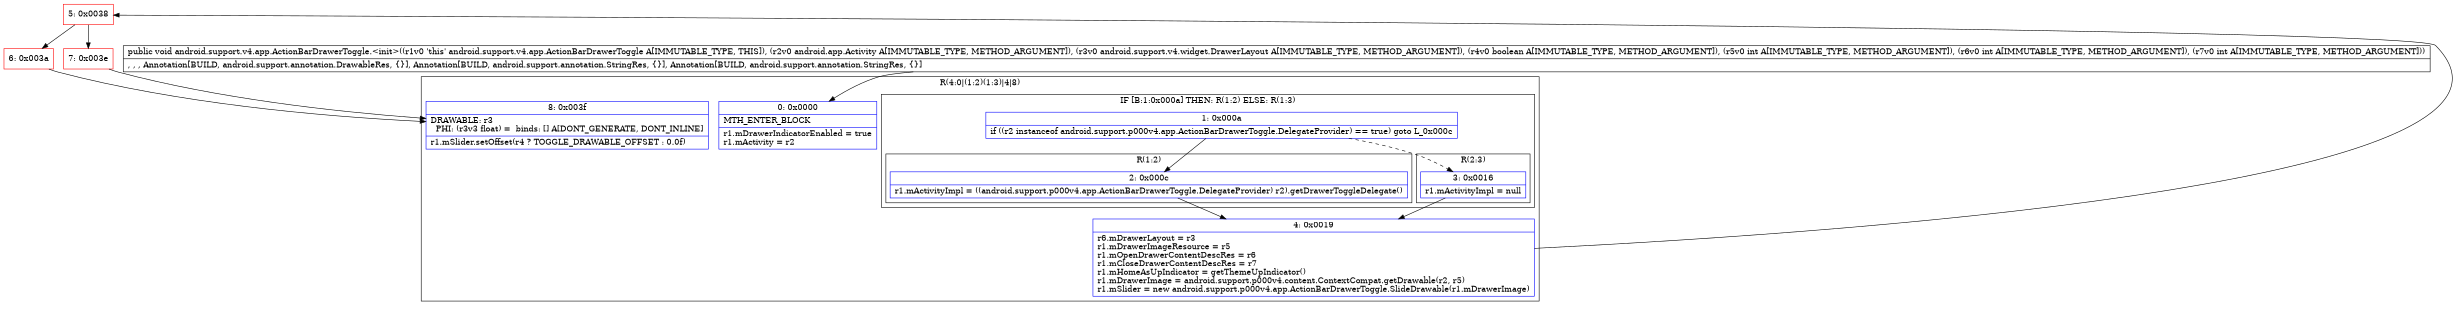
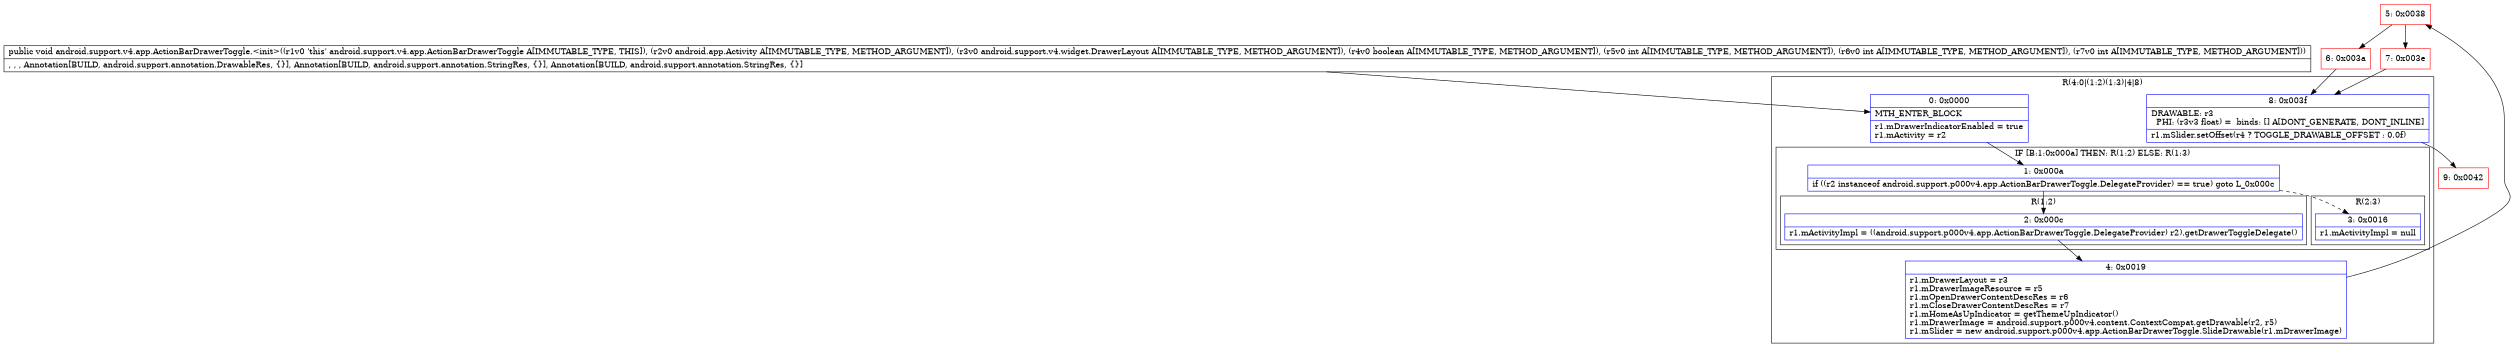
none -> (2003, 152)
none -> (2463, 178)
(1416, 211) -> none
(1147, 238) -> (1959, 280)
